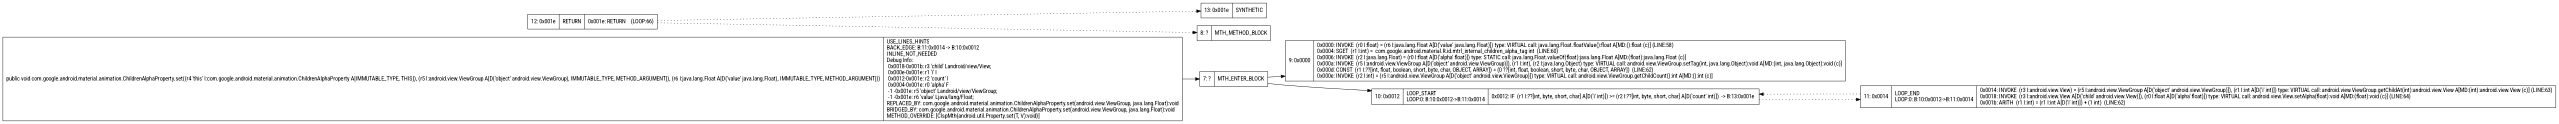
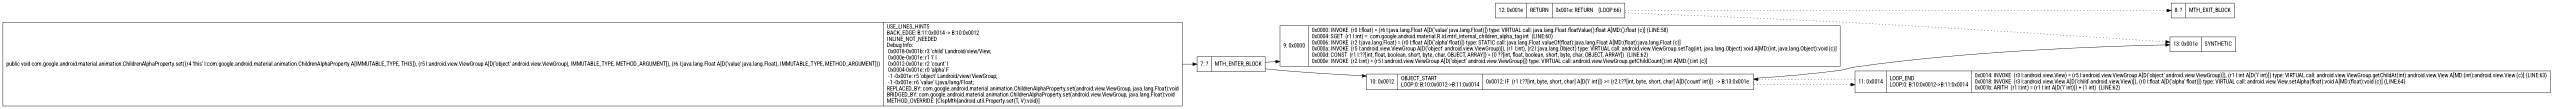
(1241, 33) -> (2210, 10)
none -> (1959, 56)
(1421, 93) -> (1419, 79)
